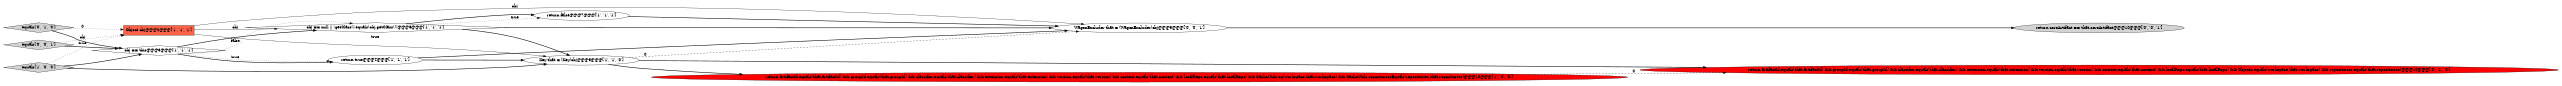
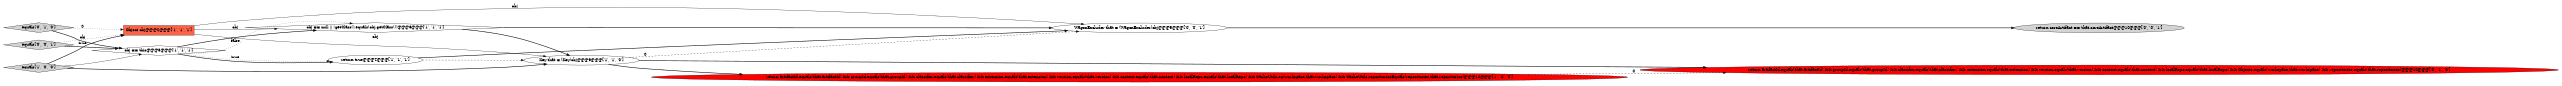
(581, 15) -> none
(375, 37) -> (375, 37)
(80, 49) -> (80, 49)
(472, 60) -> (472, 60)
(101, 62) -> (101, 62)
